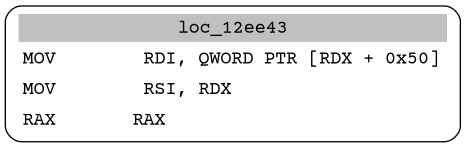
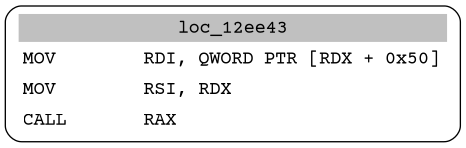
(94, 119) -> (100, 119)
